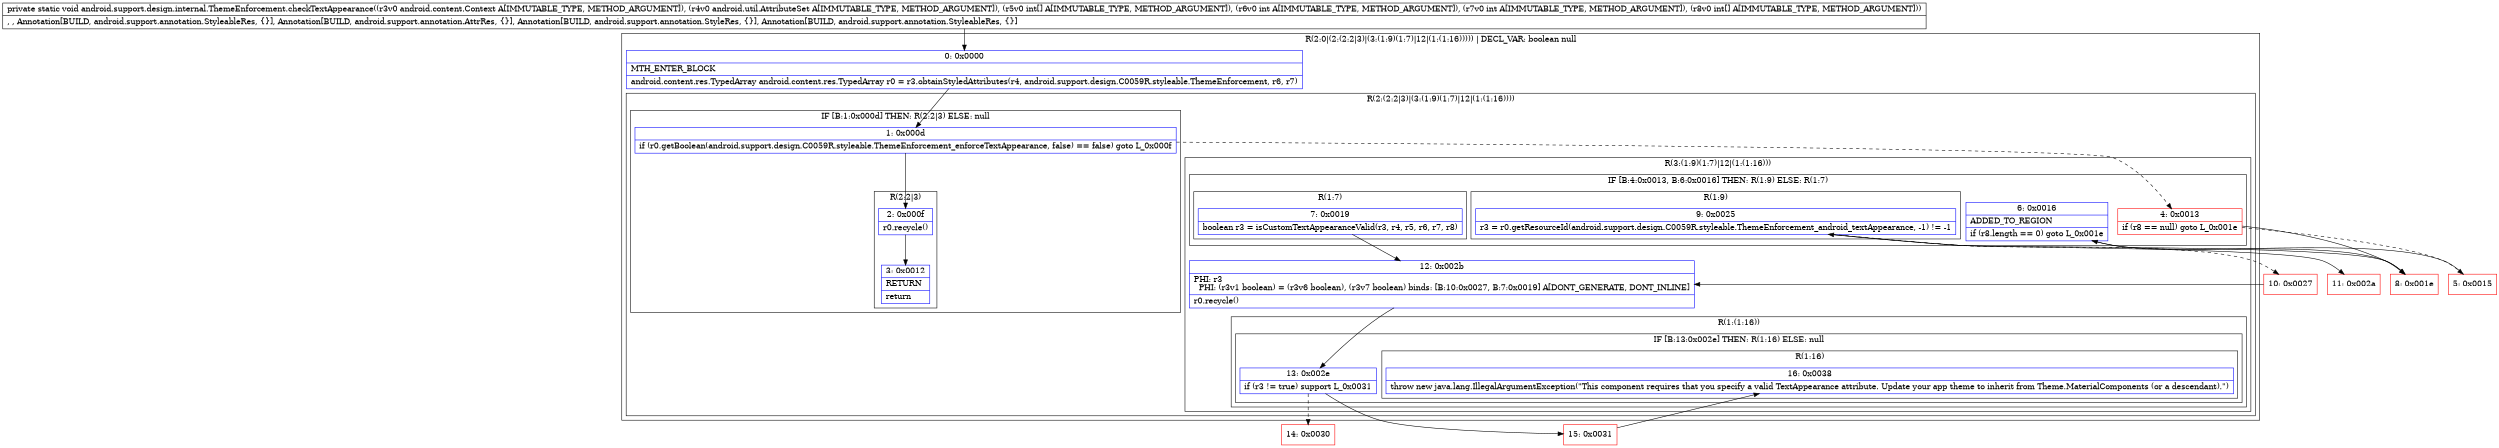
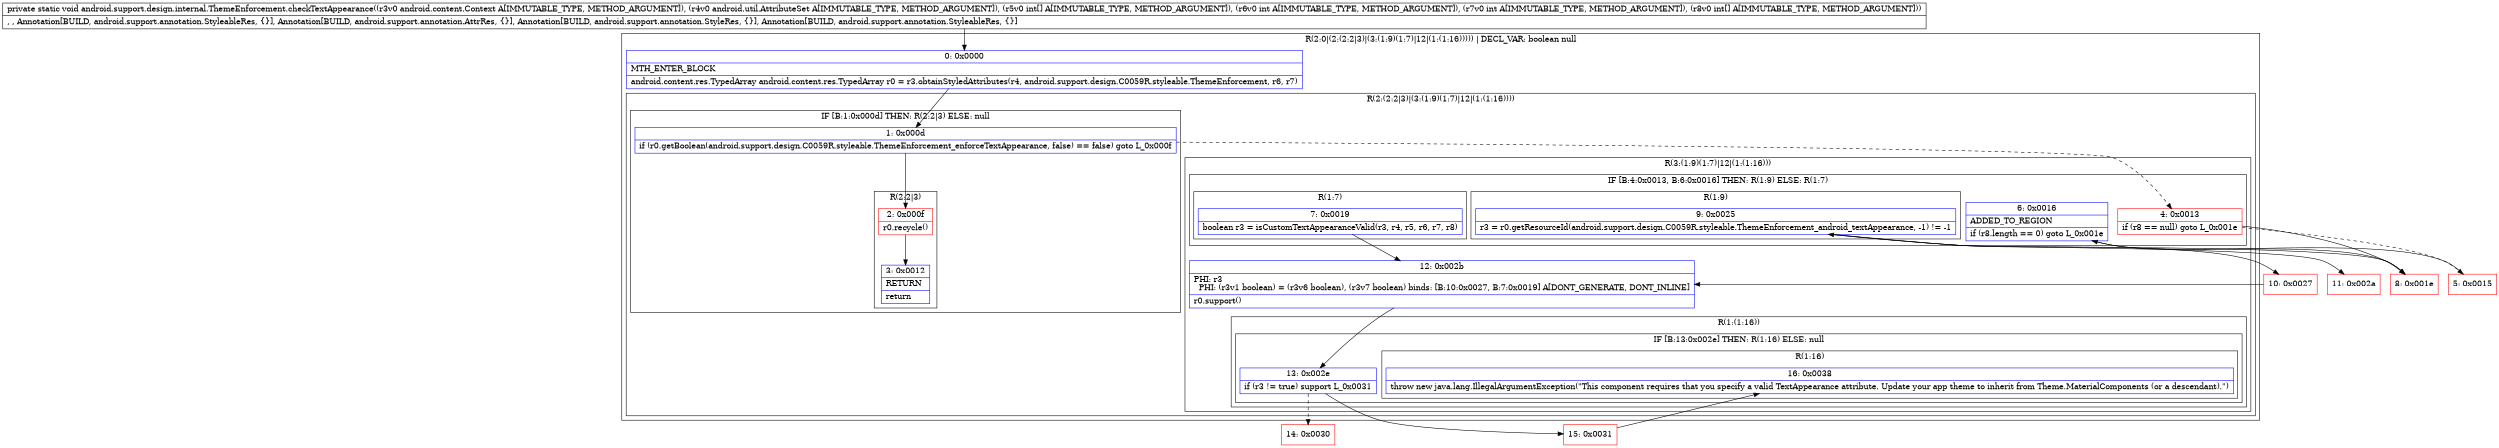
(906, 222) -> (906, 222)
(2055, 247) -> (2055, 247)
(1216, 301) -> (1218, 301)
